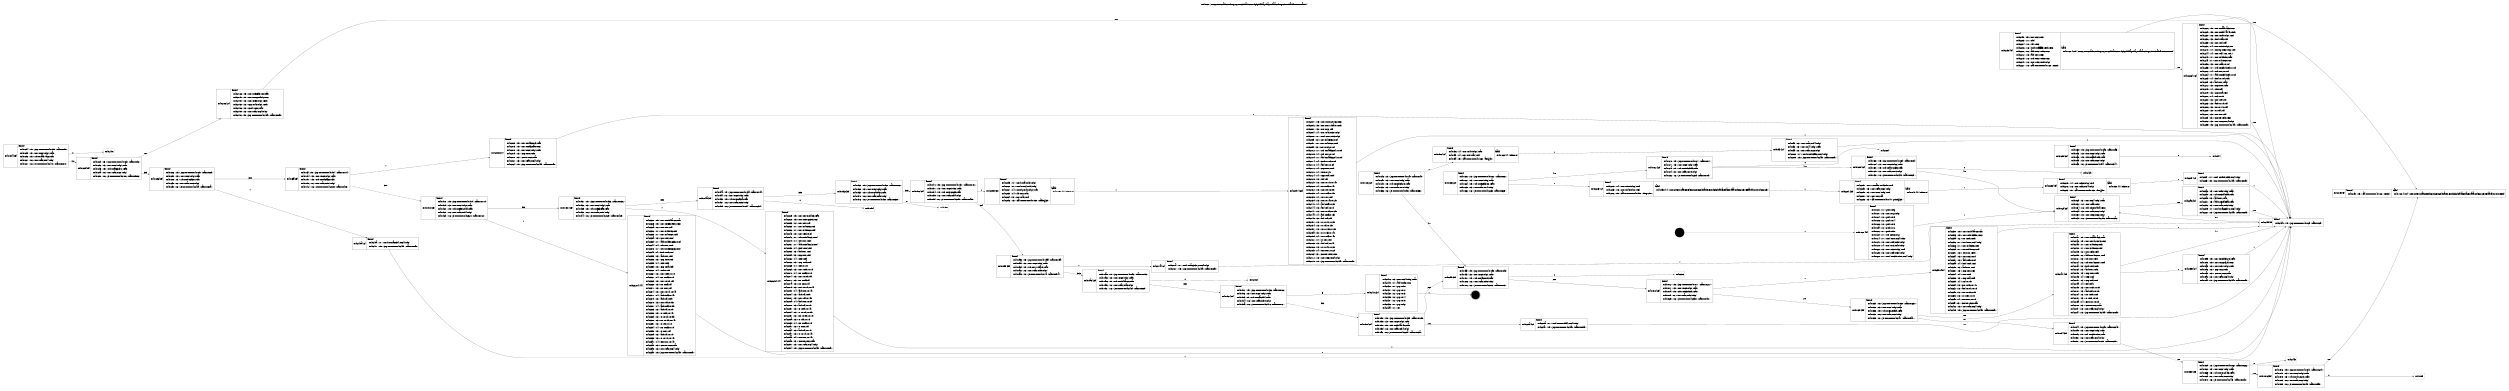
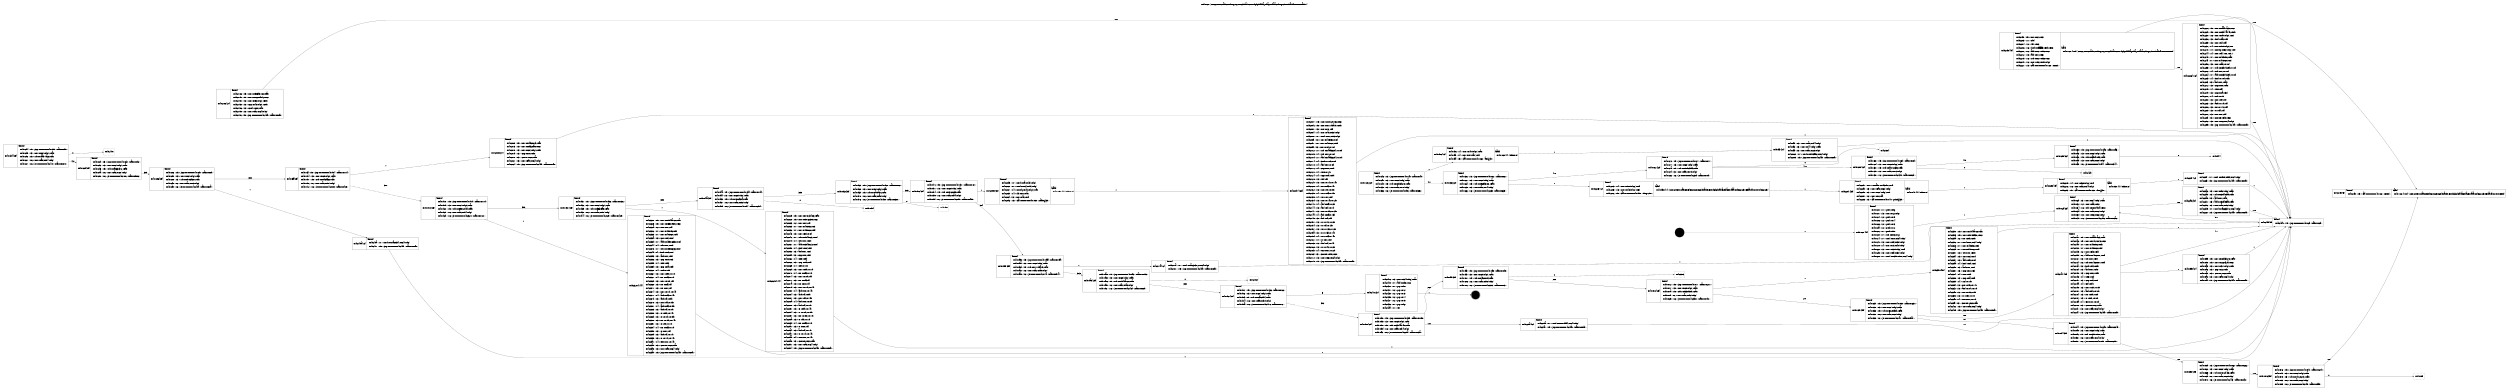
(180, 139) -> none
(1991, 183) -> (1985, 162)
(1433, 230) -> (1433, 183)
(2291, 360) -> none
